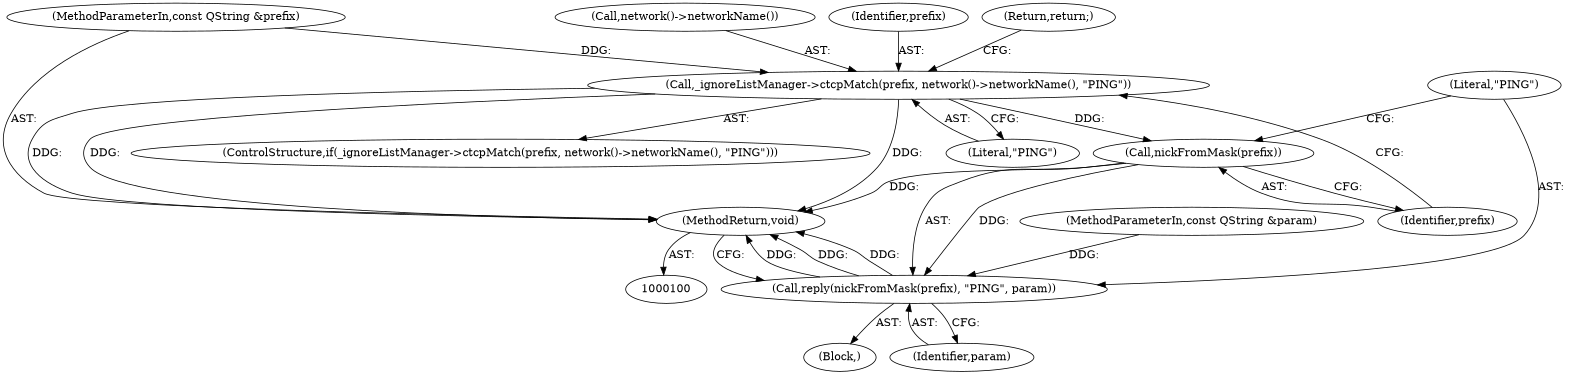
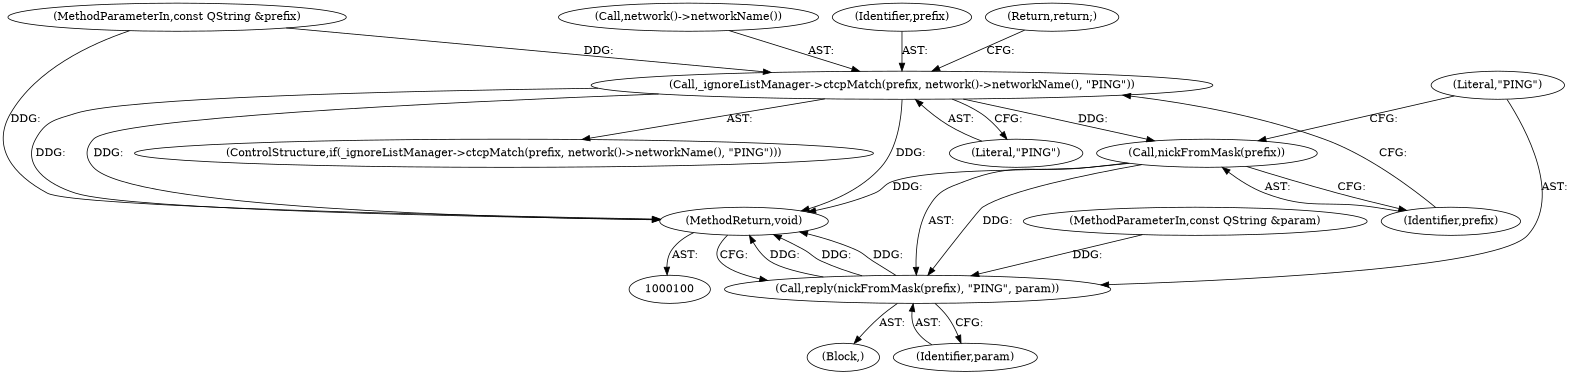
(26, 119) -> (27, 119)
